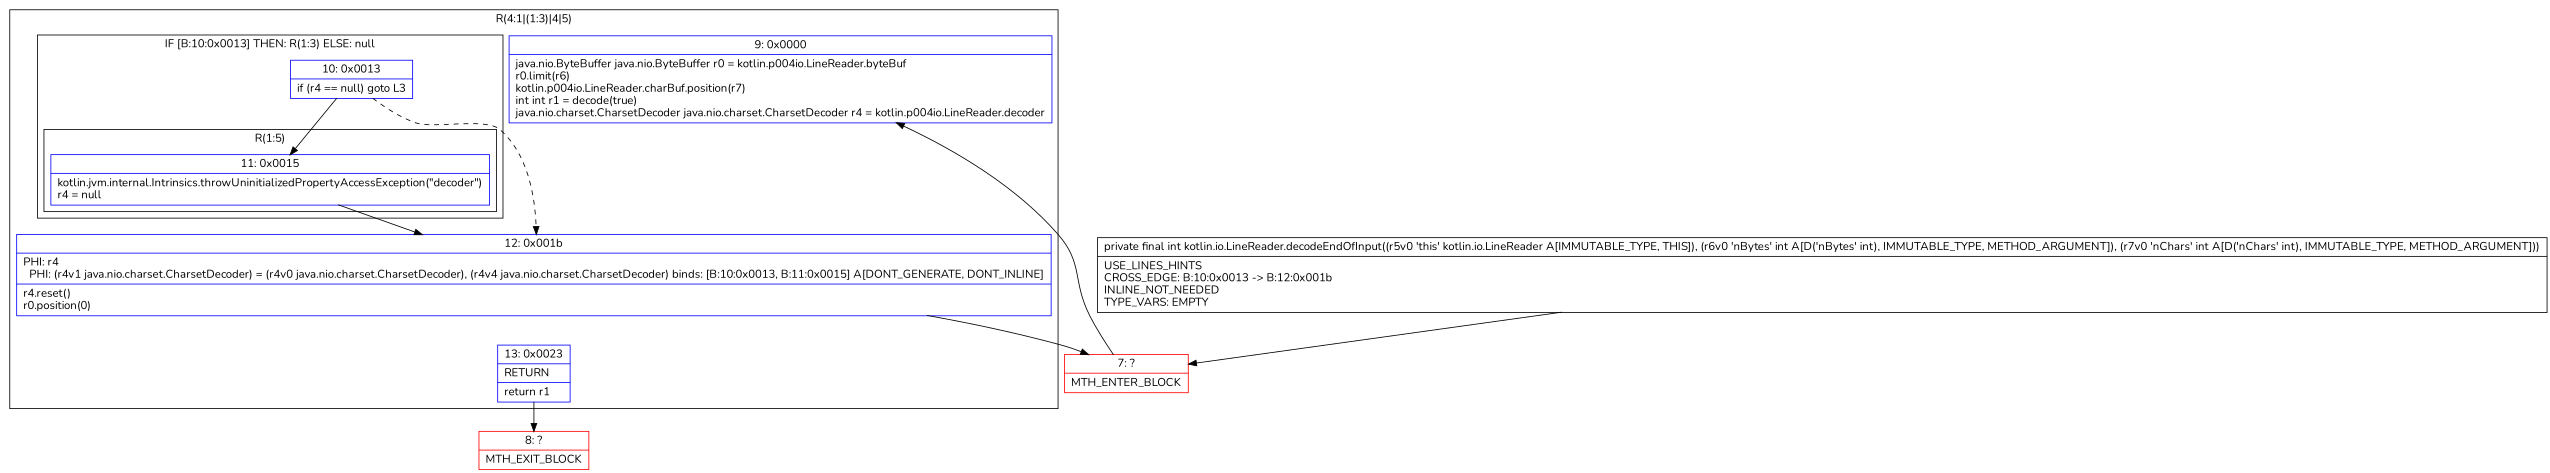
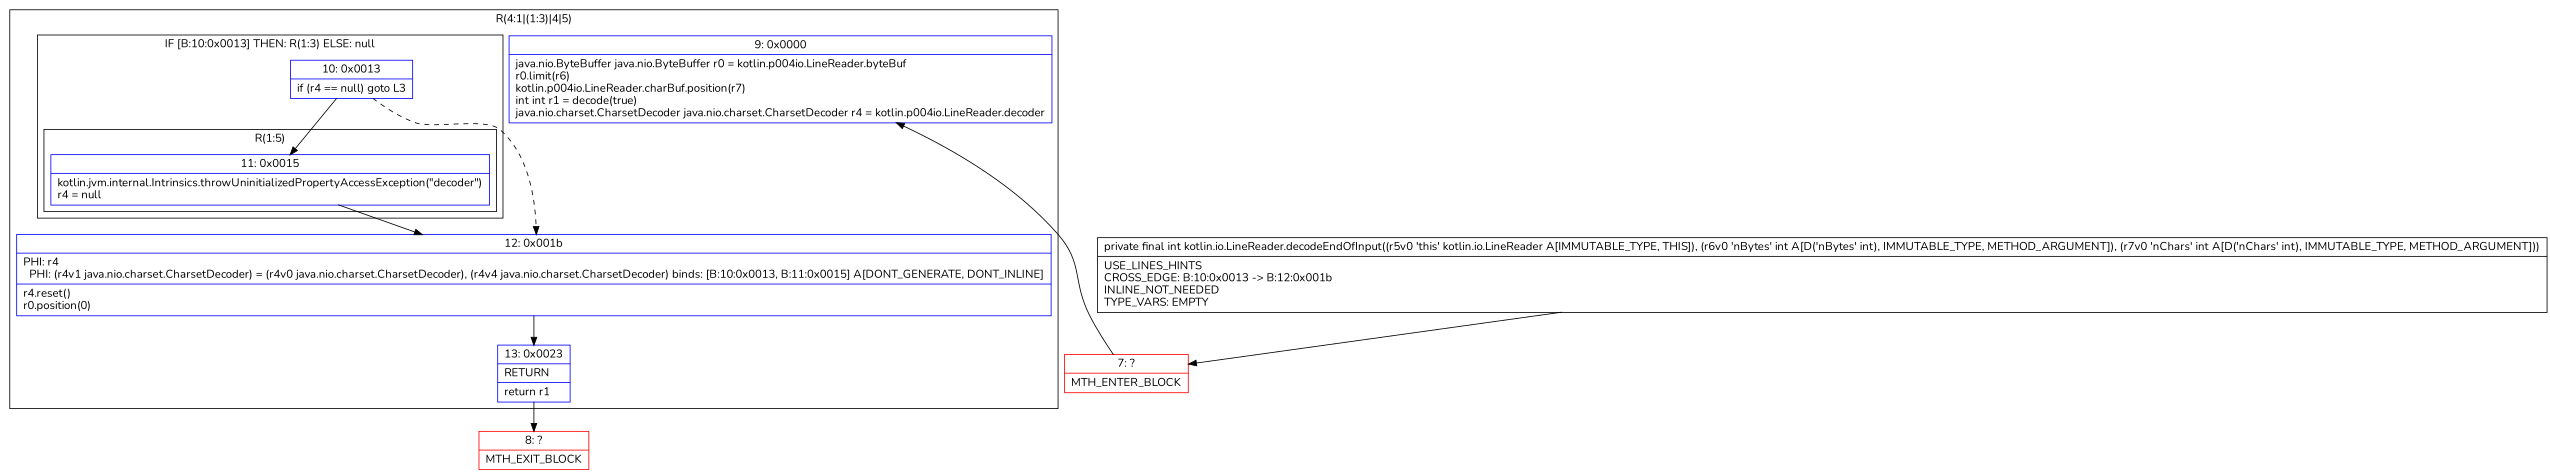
(1005, 331) -> (534, 326)
